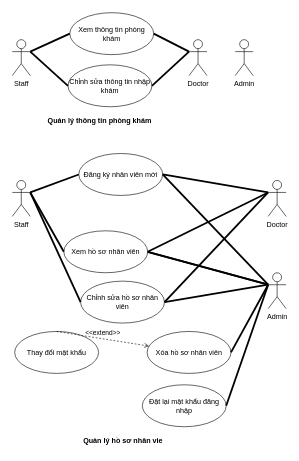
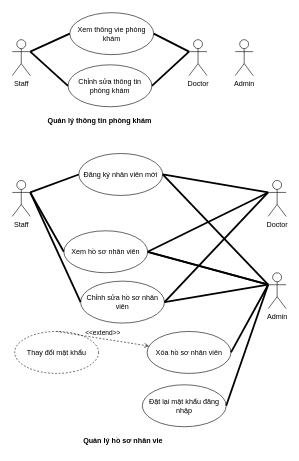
(112, 33) -> (112, 33)
(110, 86) -> (110, 86)
(57, 353) -> (57, 353)
